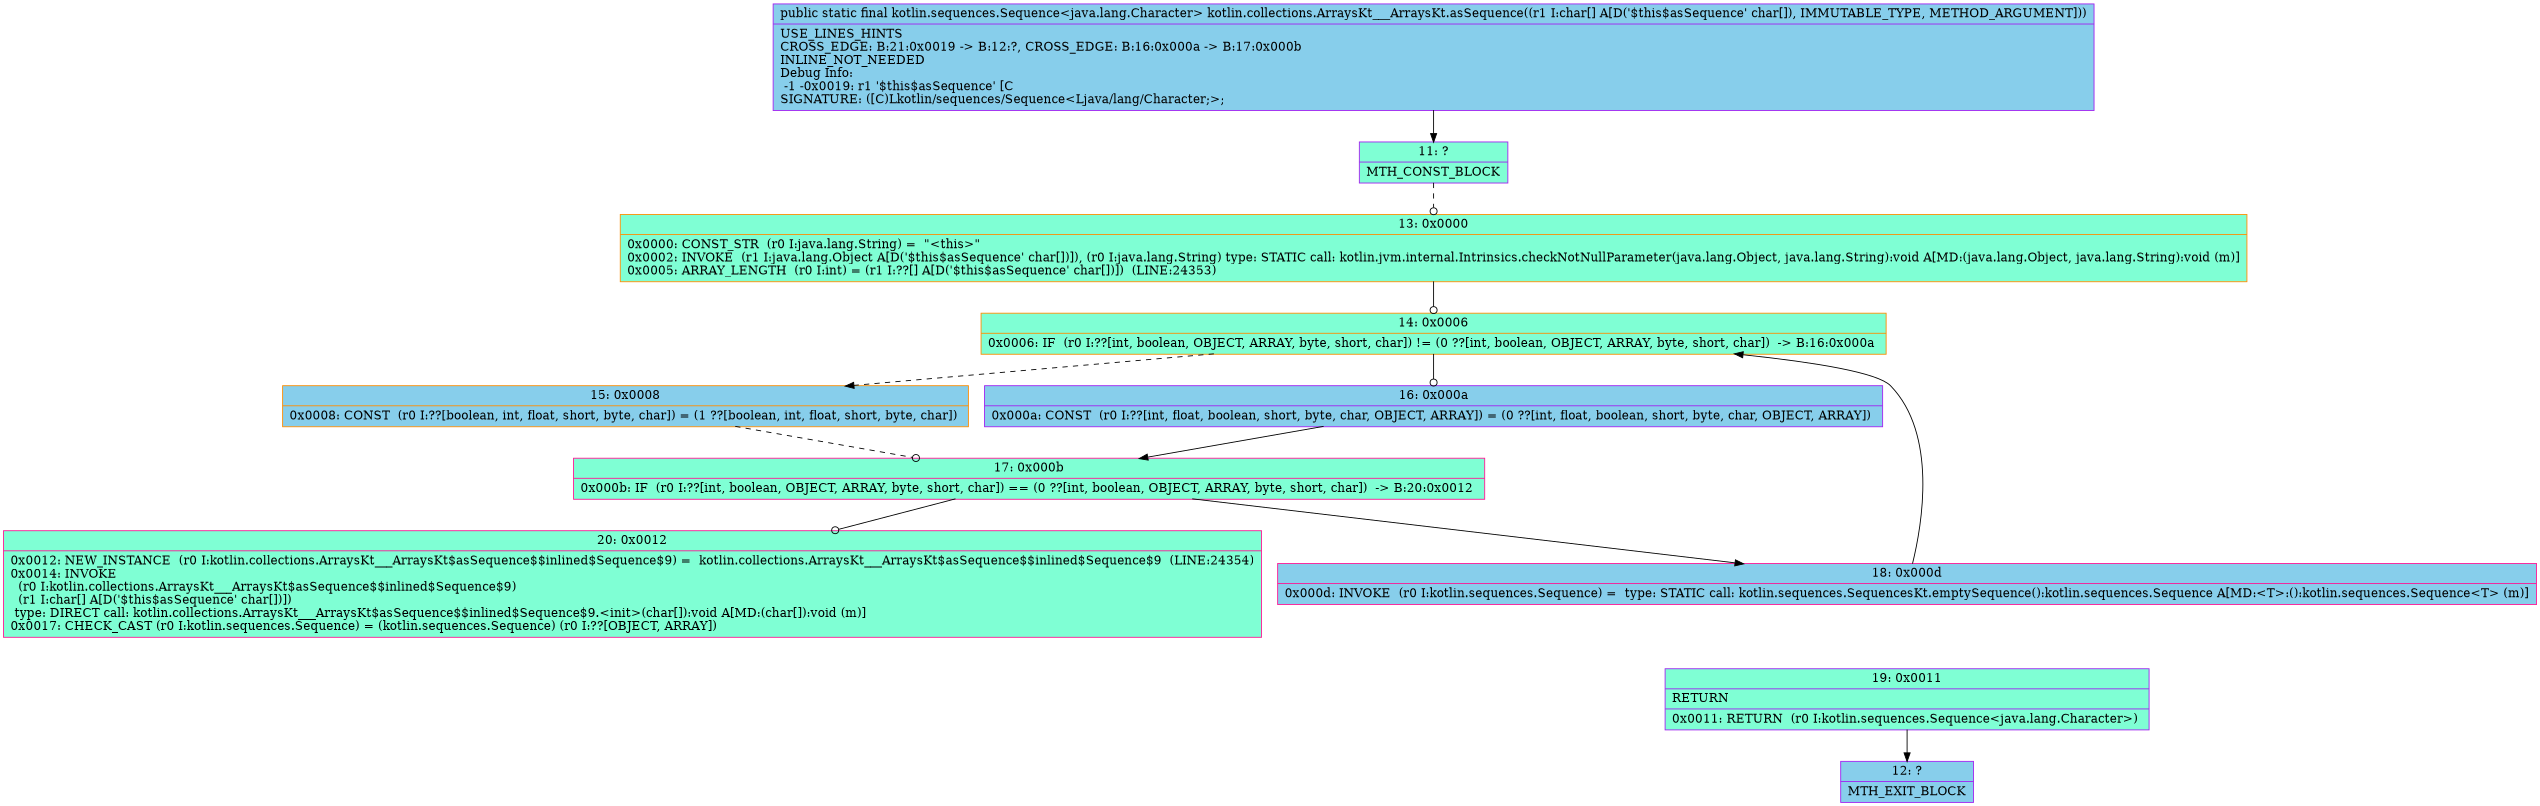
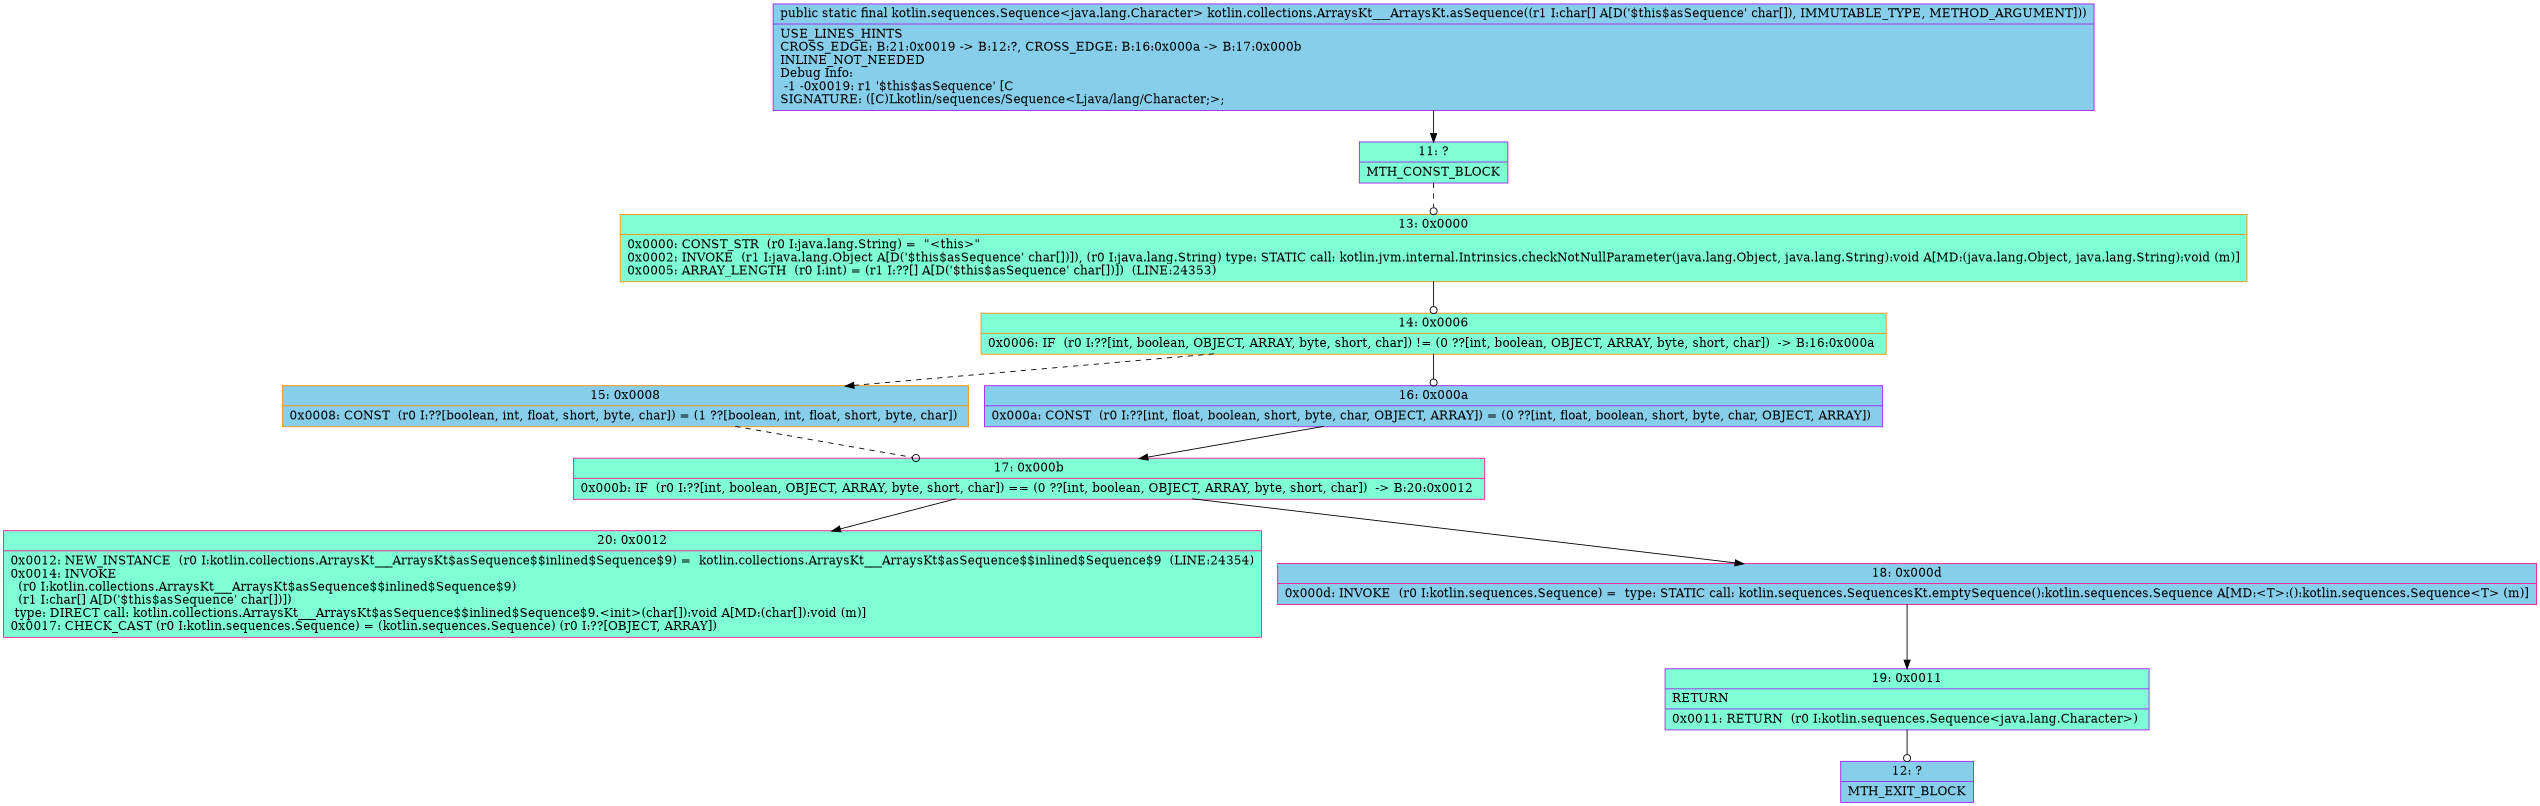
(1901, 400) -> (1907, 632)
(897, 514) -> (897, 514)
(1907, 742) -> (1907, 742)
